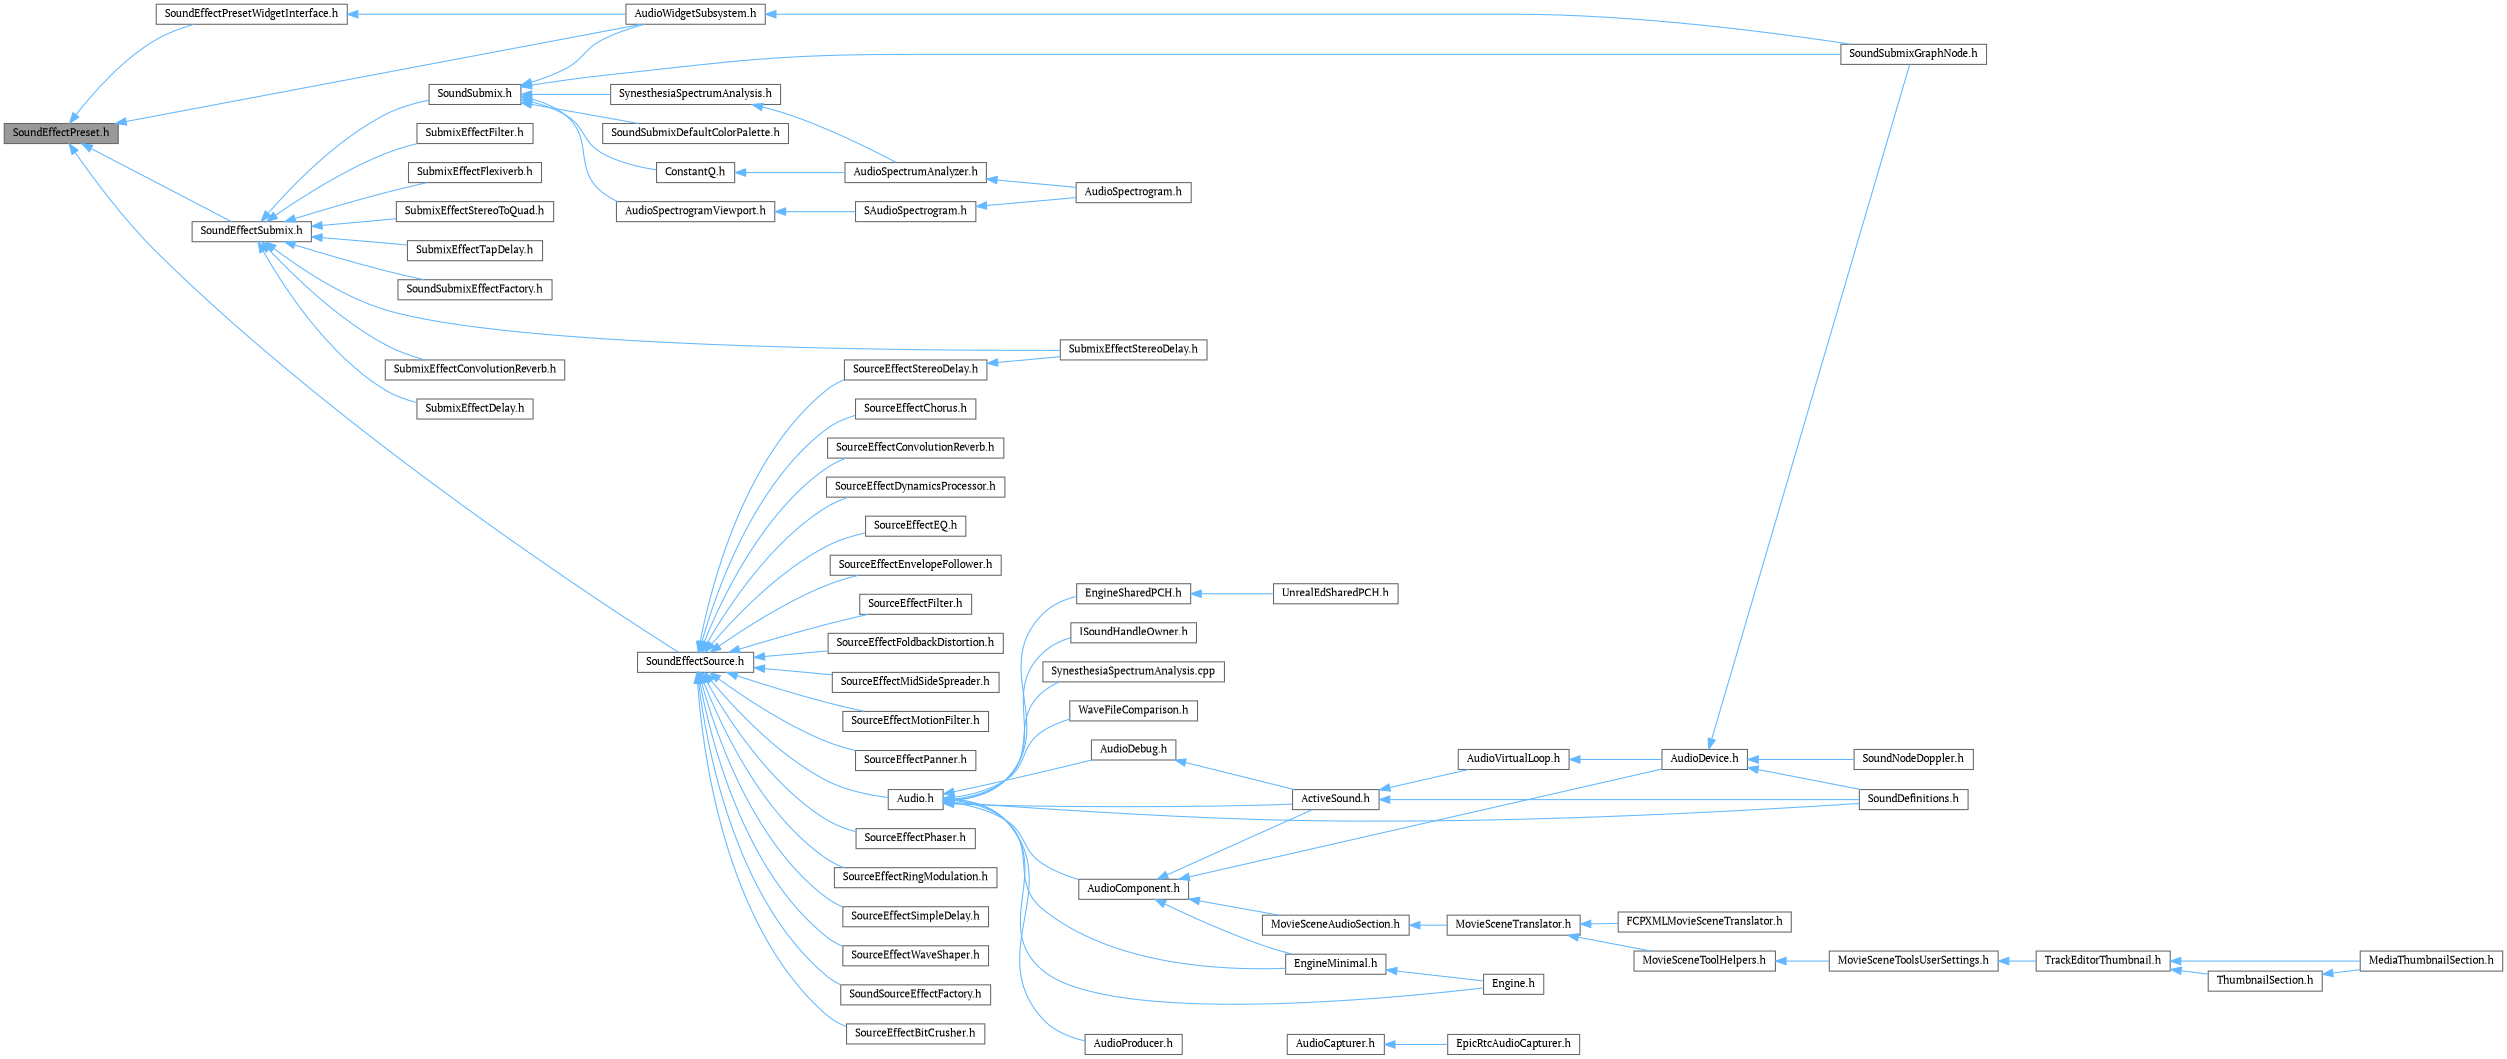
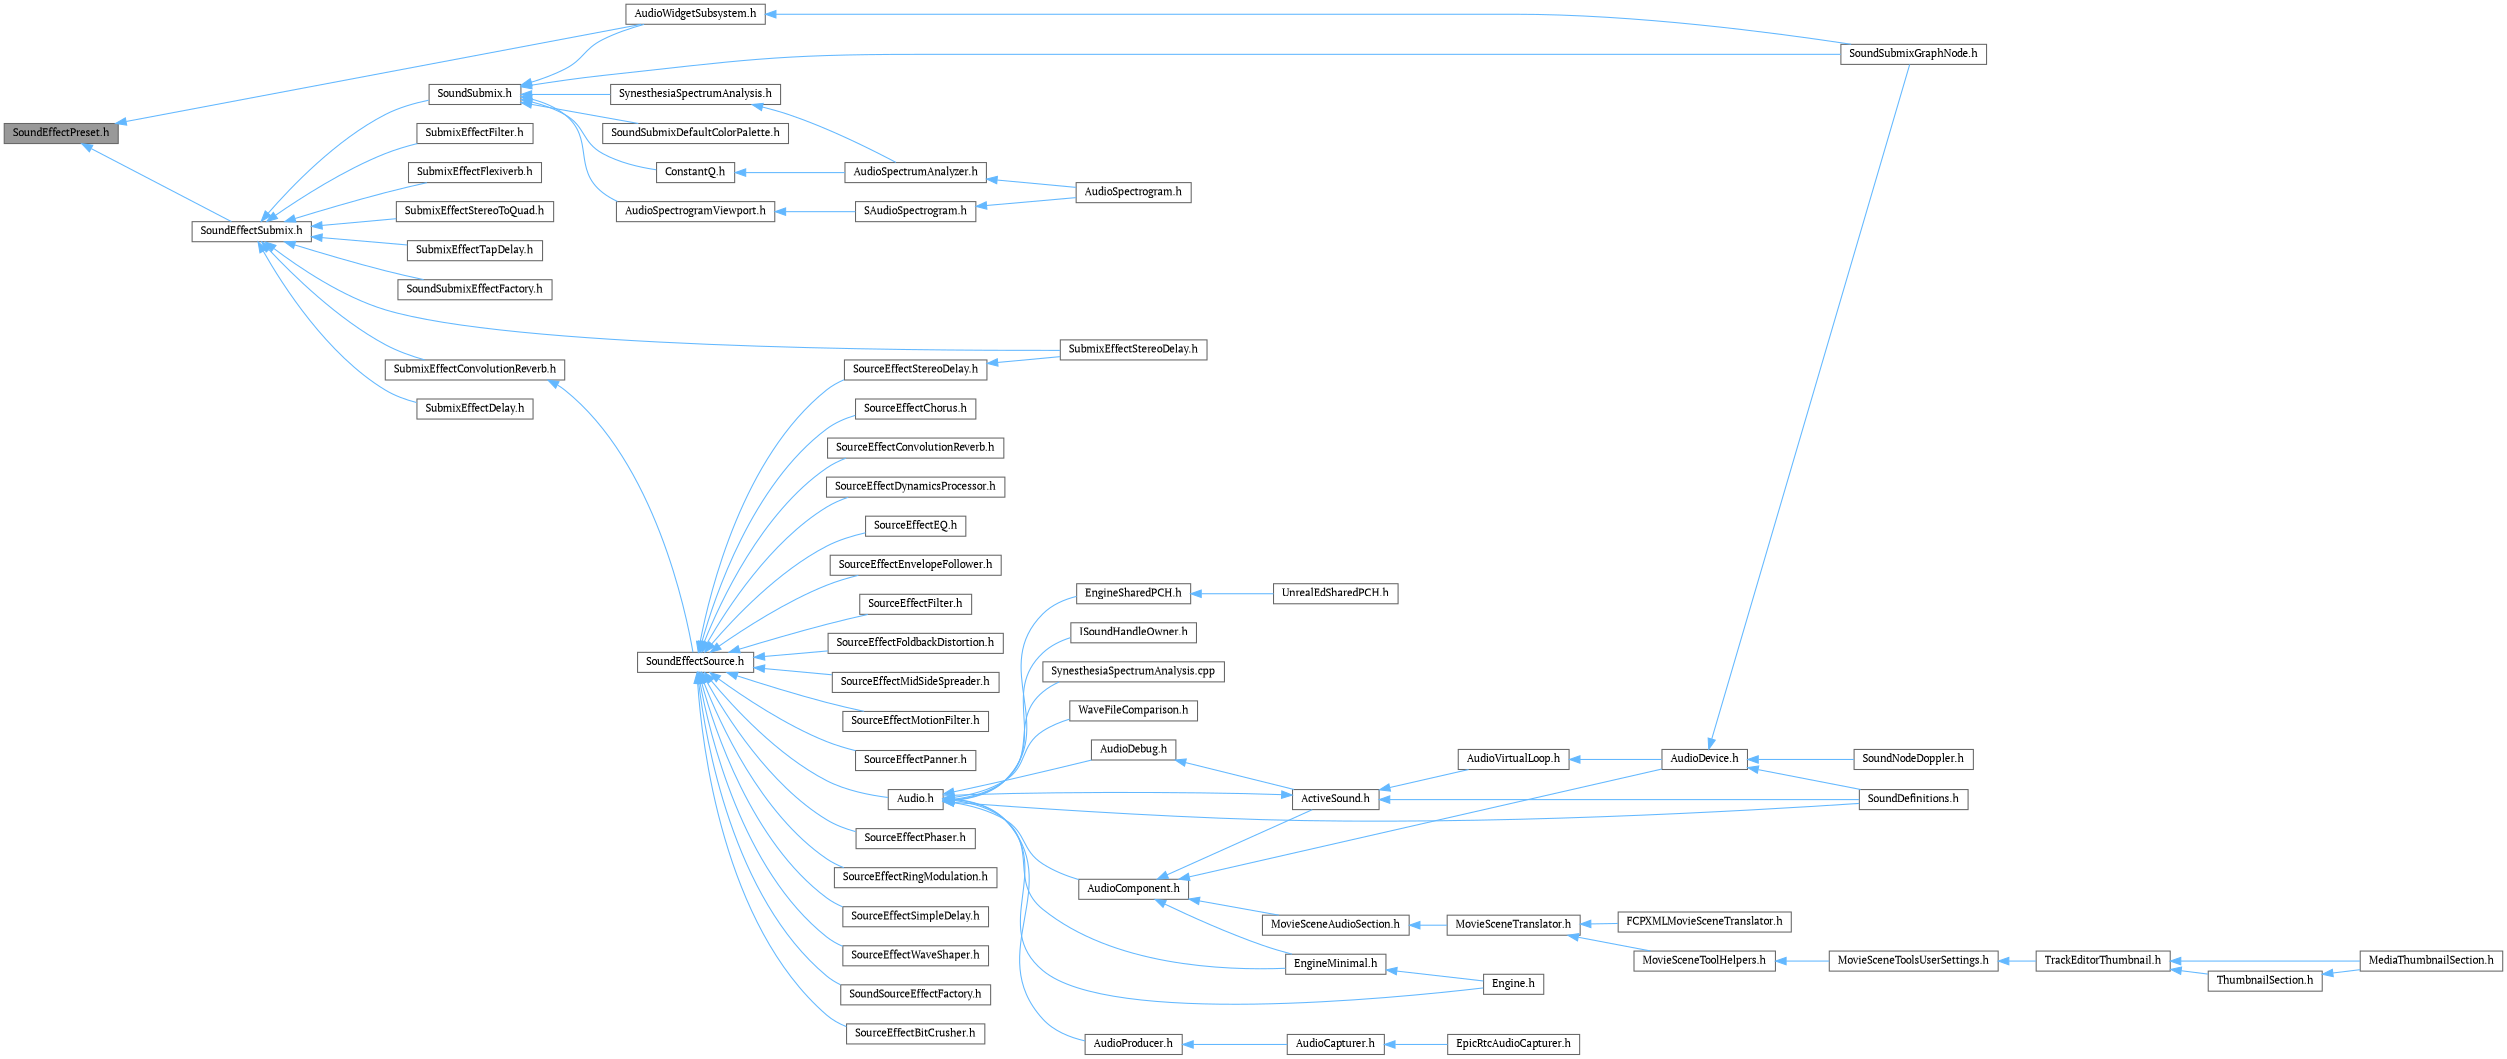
(252, 14) -> none
(357, 425) -> (648, 506)
(1123, 807) -> (1112, 792)
none -> (1240, 1044)
